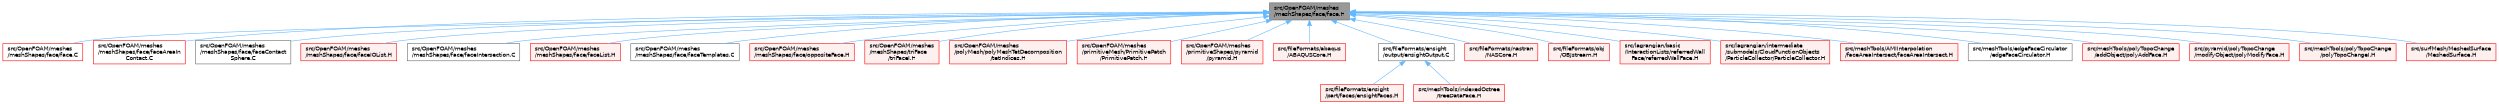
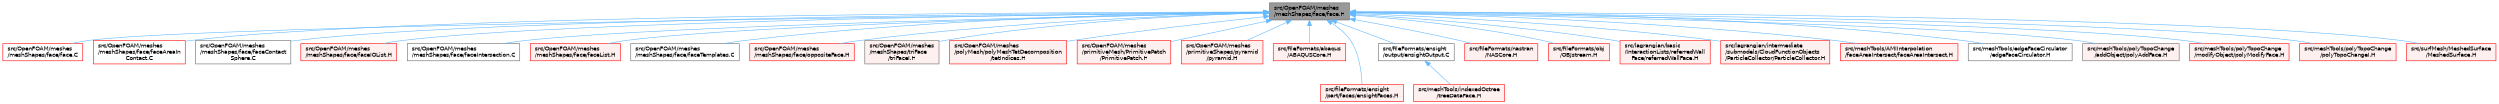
(902, 52) -> (902, 52)
(2131, 52) -> (2131, 52)
(2239, 52) -> (2239, 52)
(1387, 74) -> (1355, 49)
